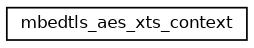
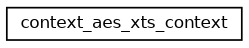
(127, 24) -> (124, 24)
